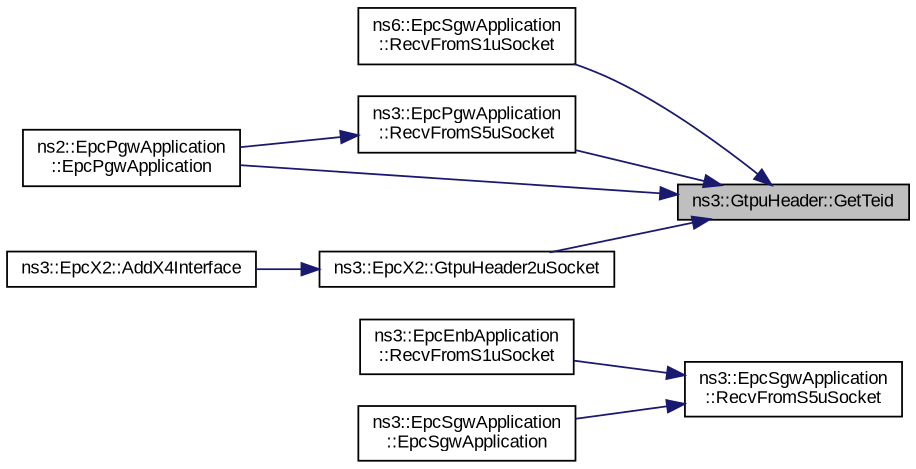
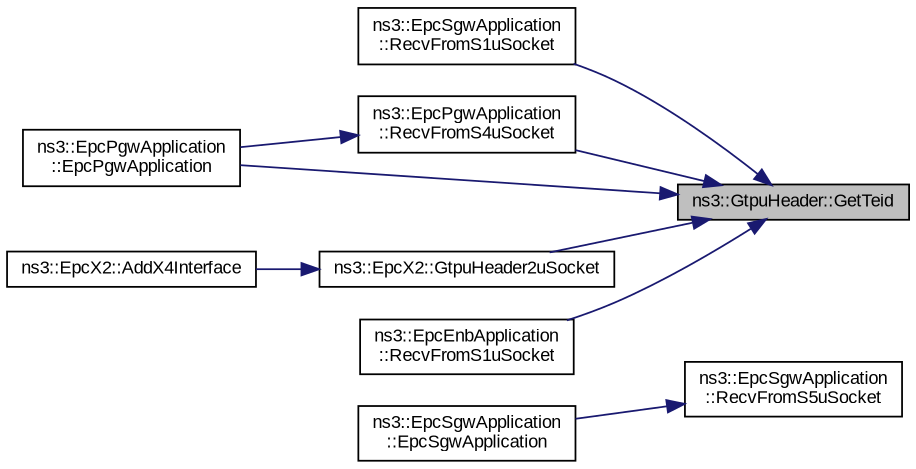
(467, 36) -> (467, 36)
(467, 124) -> (467, 124)
(132, 158) -> (132, 158)
(620, 367) -> (662, 280)
